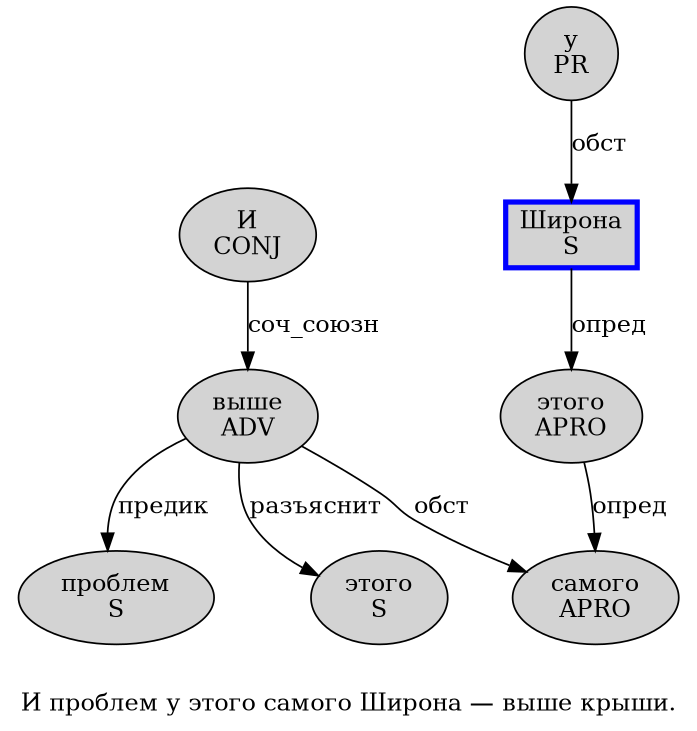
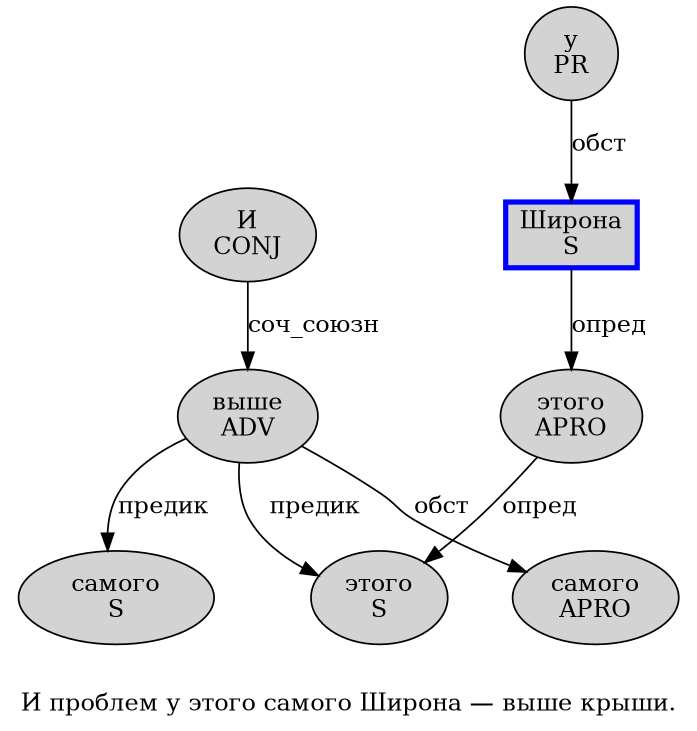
(591, 498) -> (490, 506)
(315, 507) -> (315, 507)
(116, 598) -> (116, 598)
